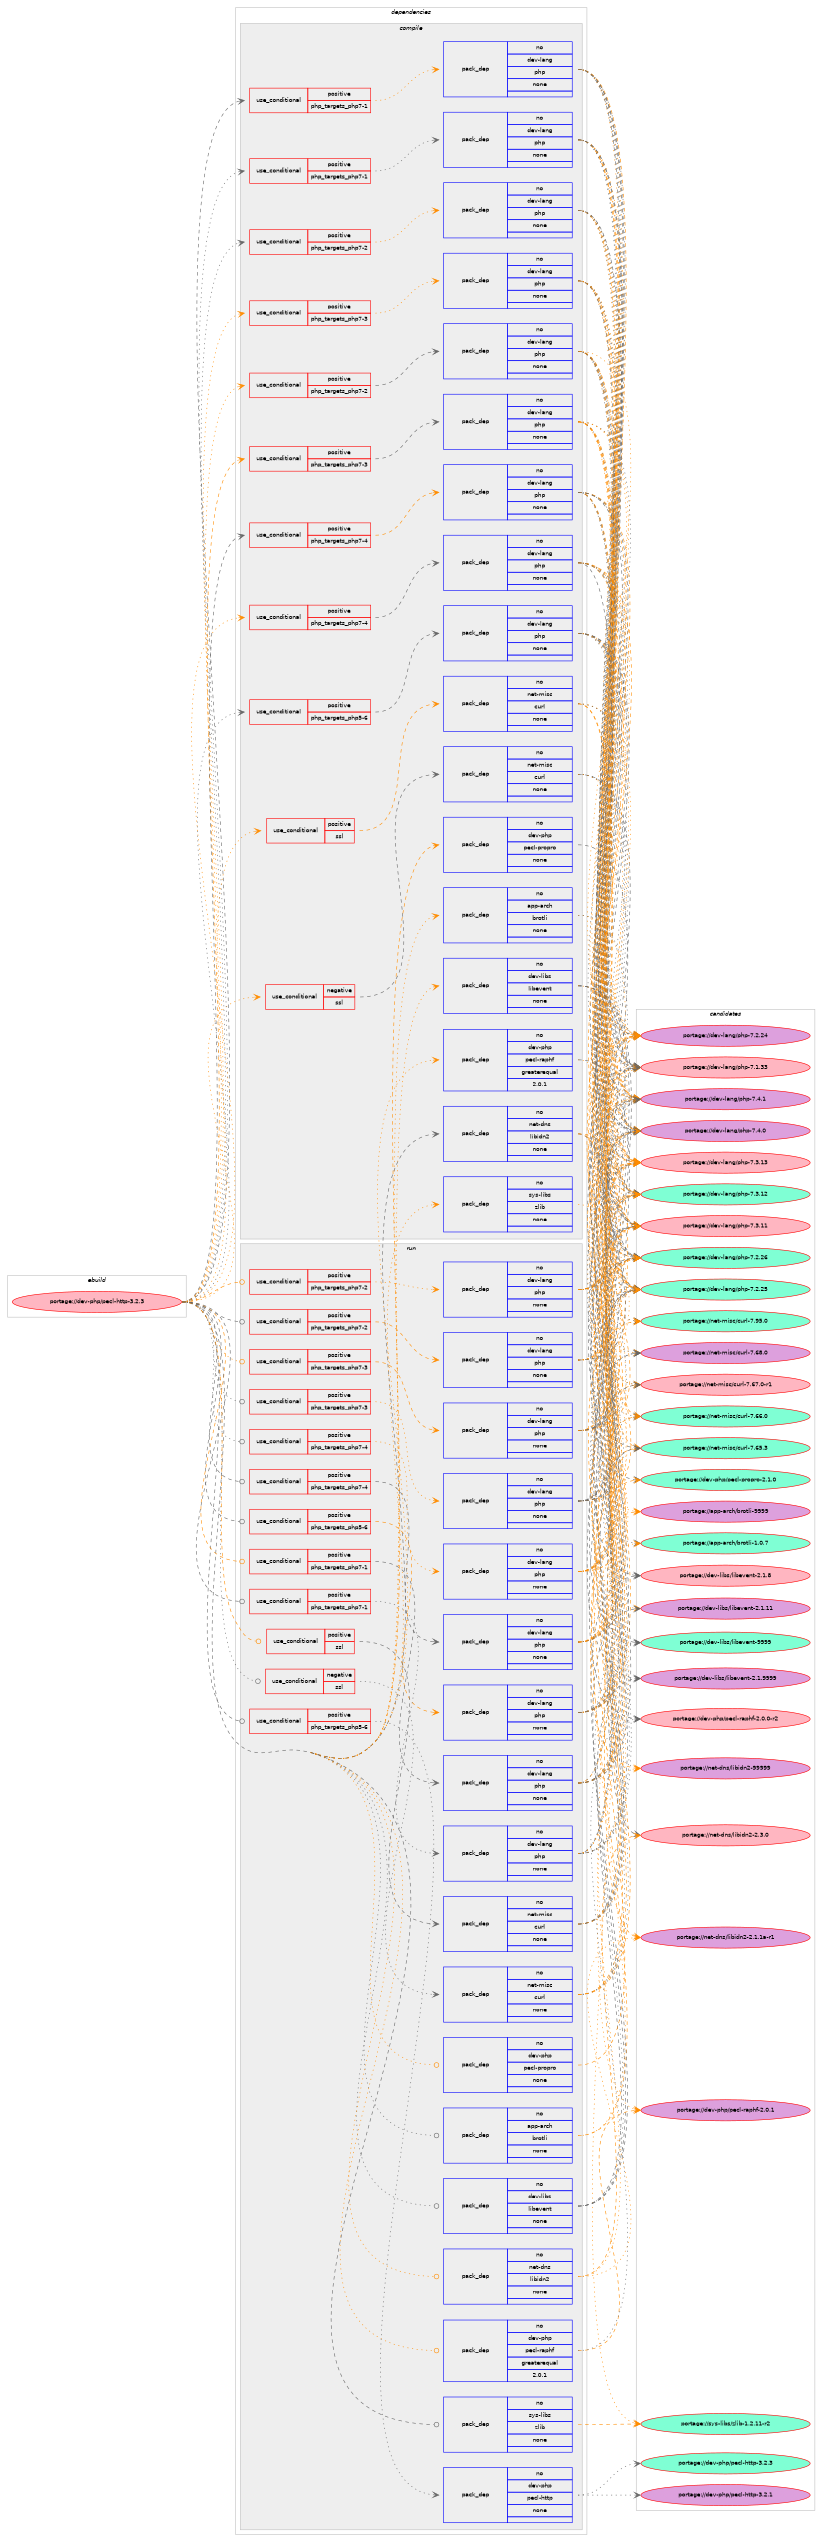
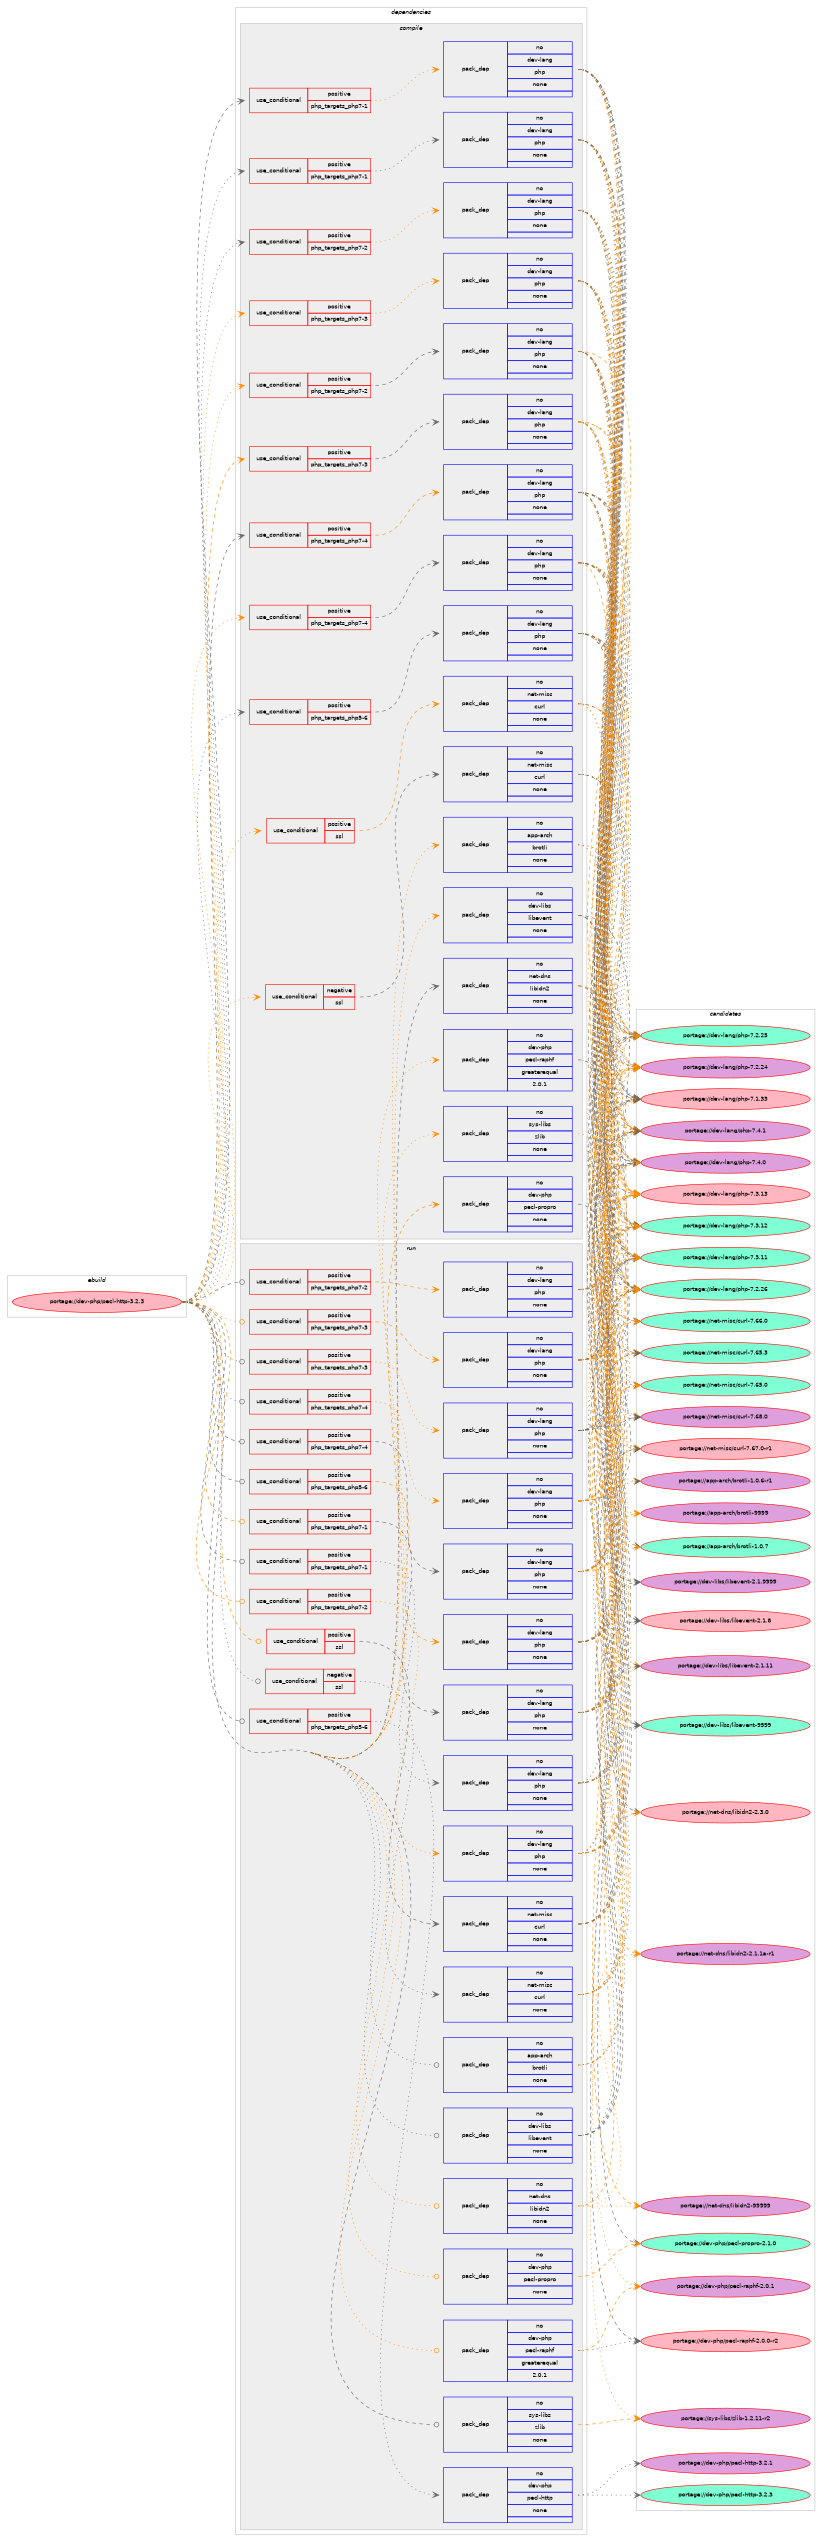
(726, 1226) -> (726, 1258)
(726, 1321) -> (726, 1385)
none -> (726, 1481)
(726, 2424) -> (726, 2419)
